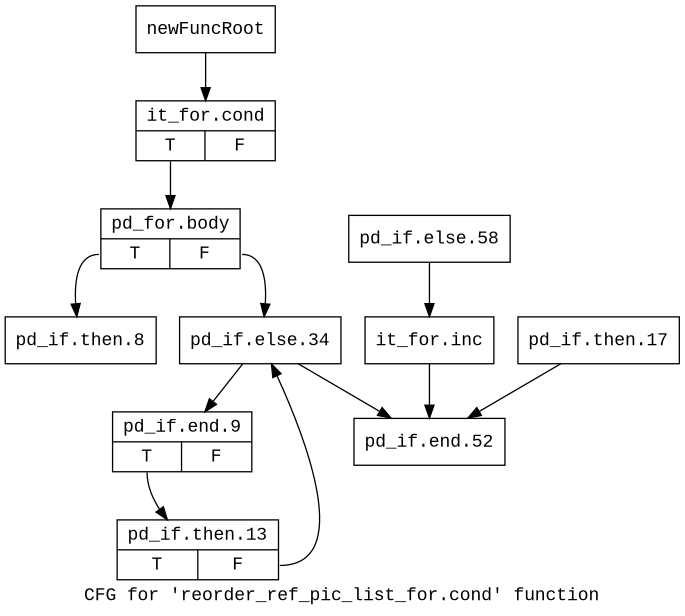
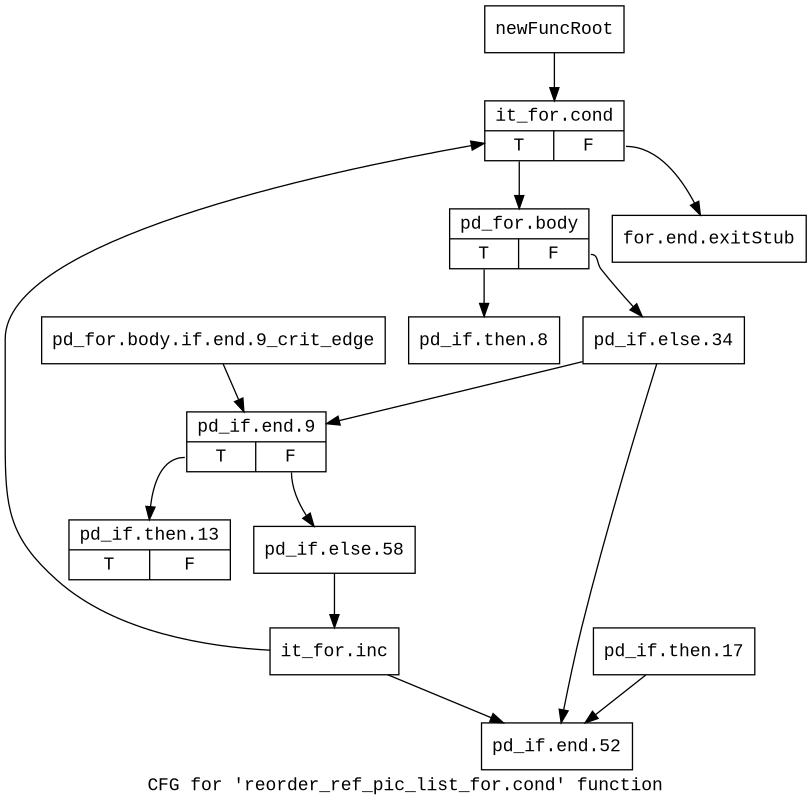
none -> (709, 239)
none -> (12, 321)
none -> (213, 340)
(314, 479) -> none
none -> (296, 495)
